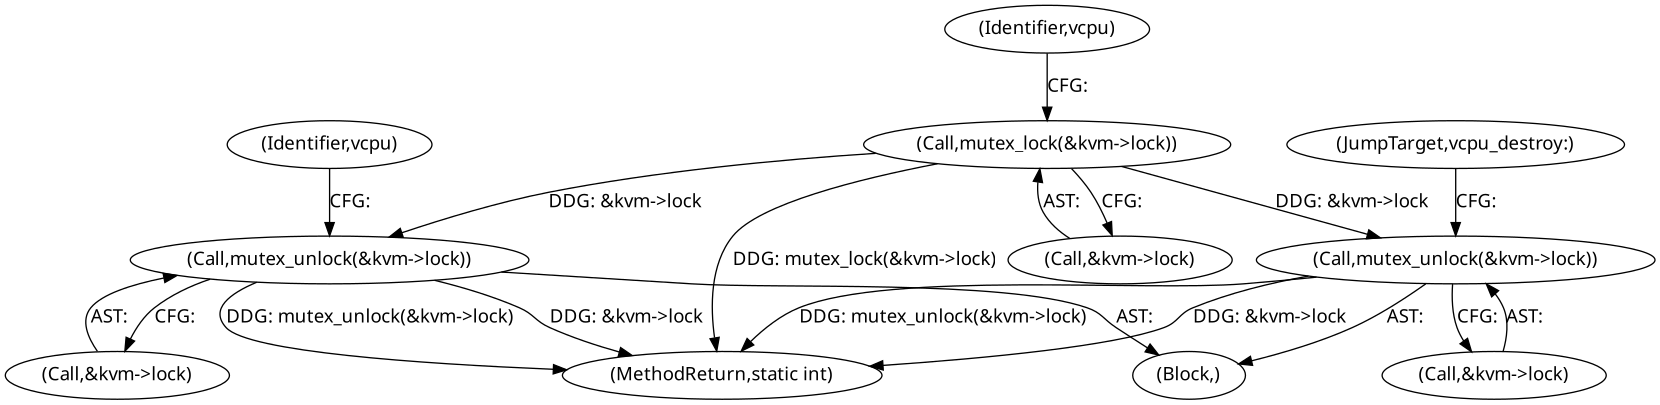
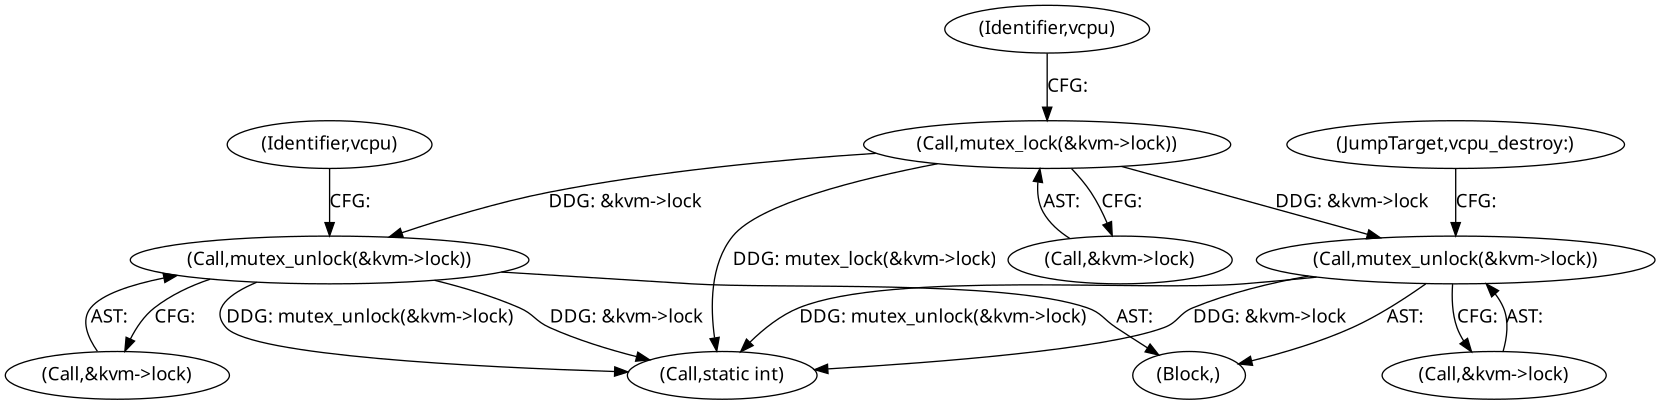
(722, 375) -> (722, 375)
